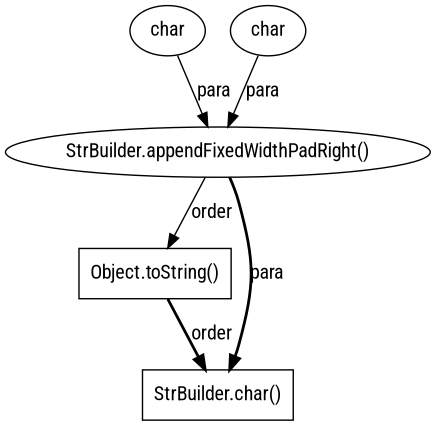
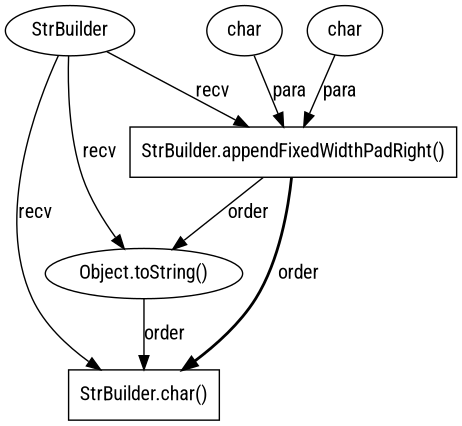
none -> (70, 31)
(218, 152) -> (293, 152)
(155, 274) -> (144, 274)
(267, 274) -> (299, 274)
(183, 328) -> (144, 327)
